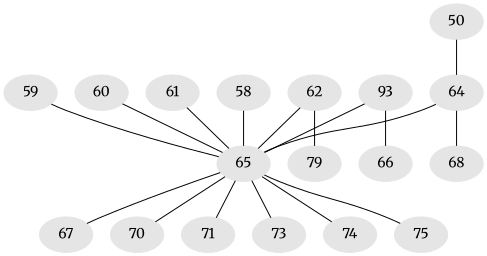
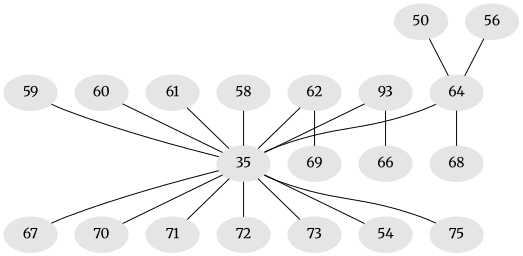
none -> (492, 22)
(244, 164) -> (244, 164)
(315, 164) -> (315, 164)
none -> (244, 235)
(350, 235) -> (386, 235)
